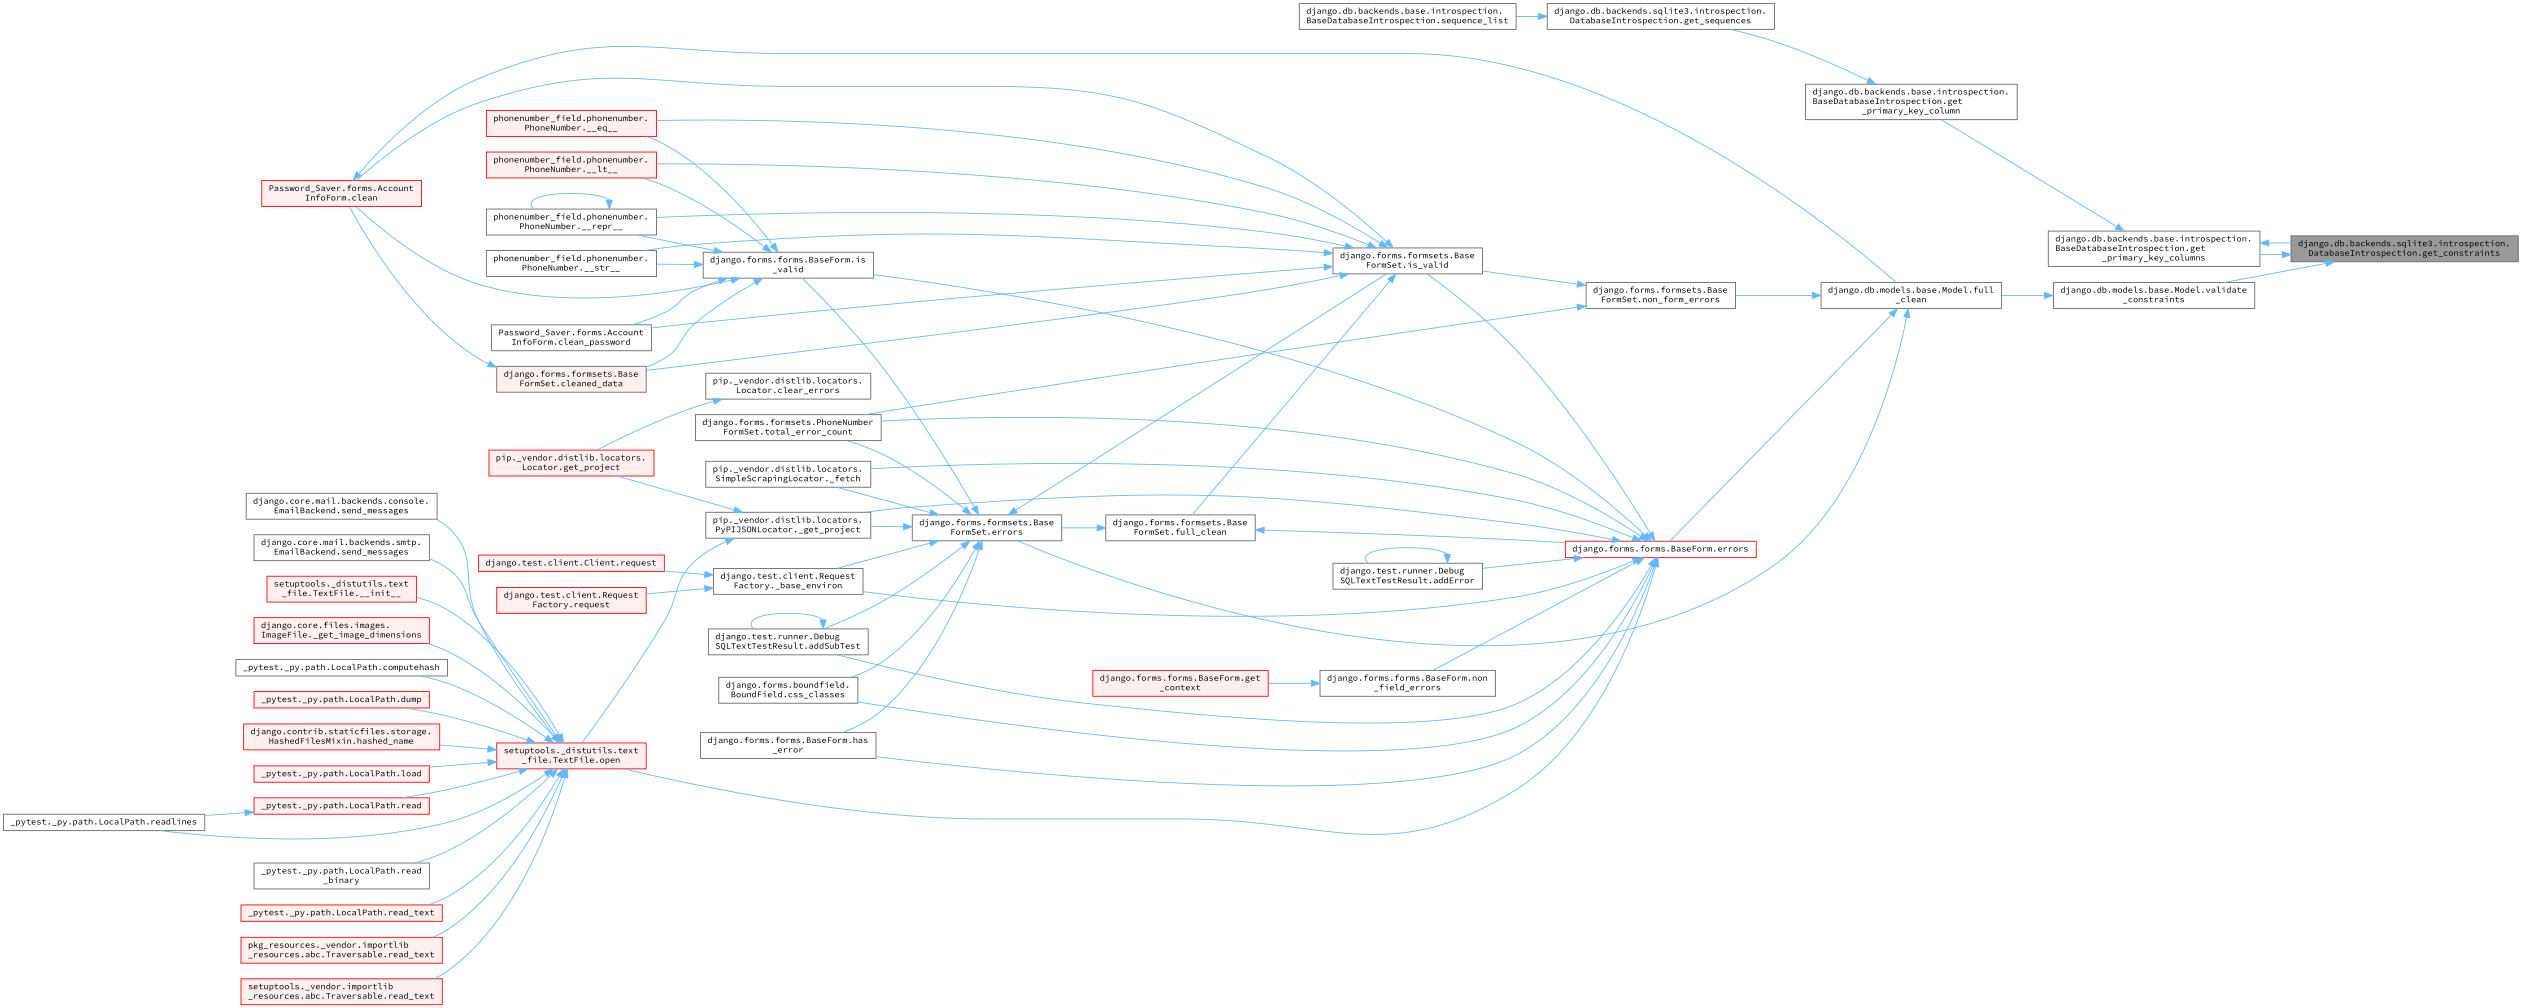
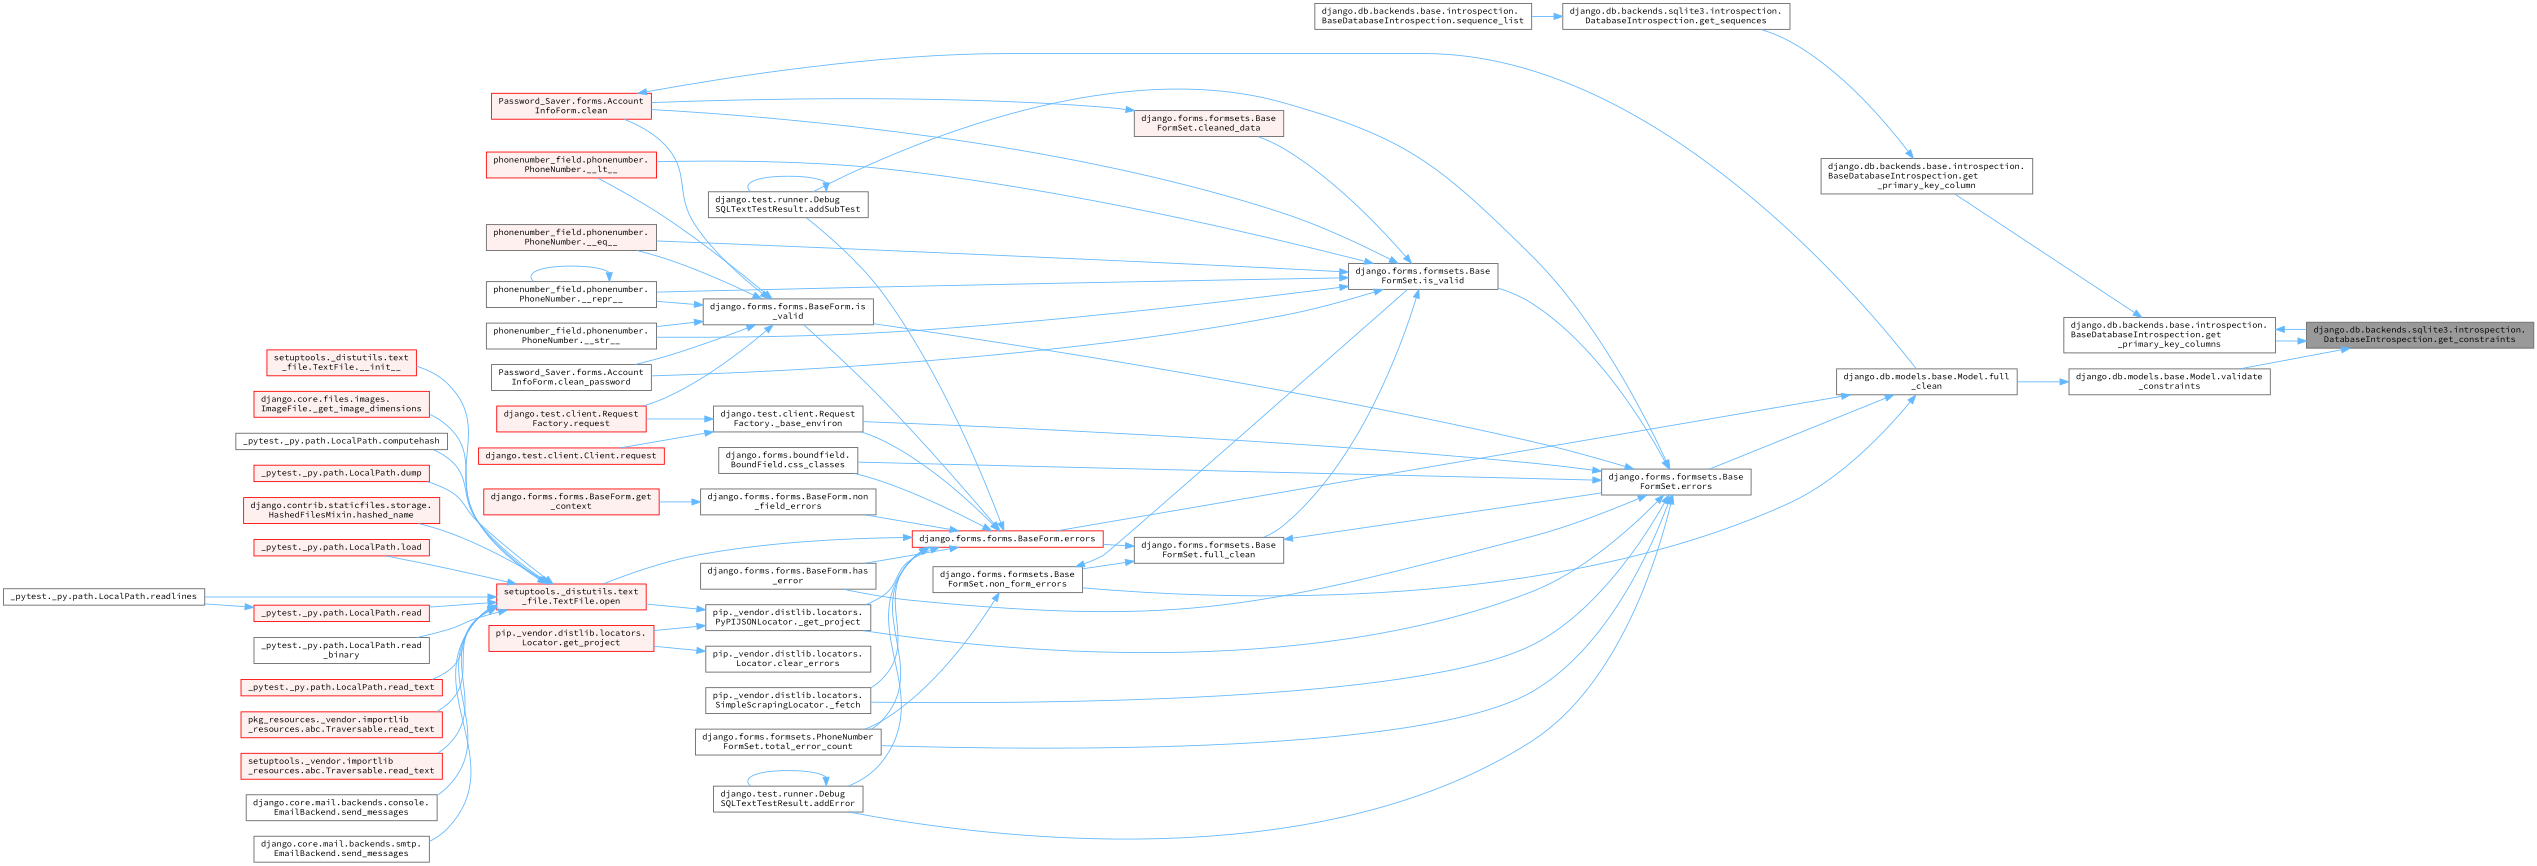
(571, 124) -> (571, 238)
(705, 315) -> (717, 368)
(1552, 392) -> none
none -> (1104, 566)
none -> (1337, 818)
